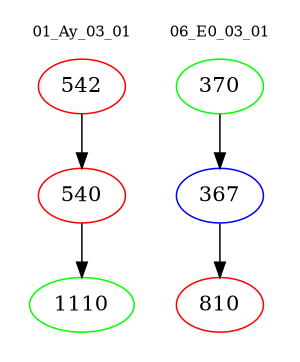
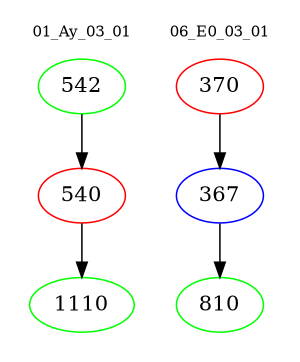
(82, 86) -> (82, 86)
(220, 86) -> (220, 86)
(220, 305) -> (220, 305)
